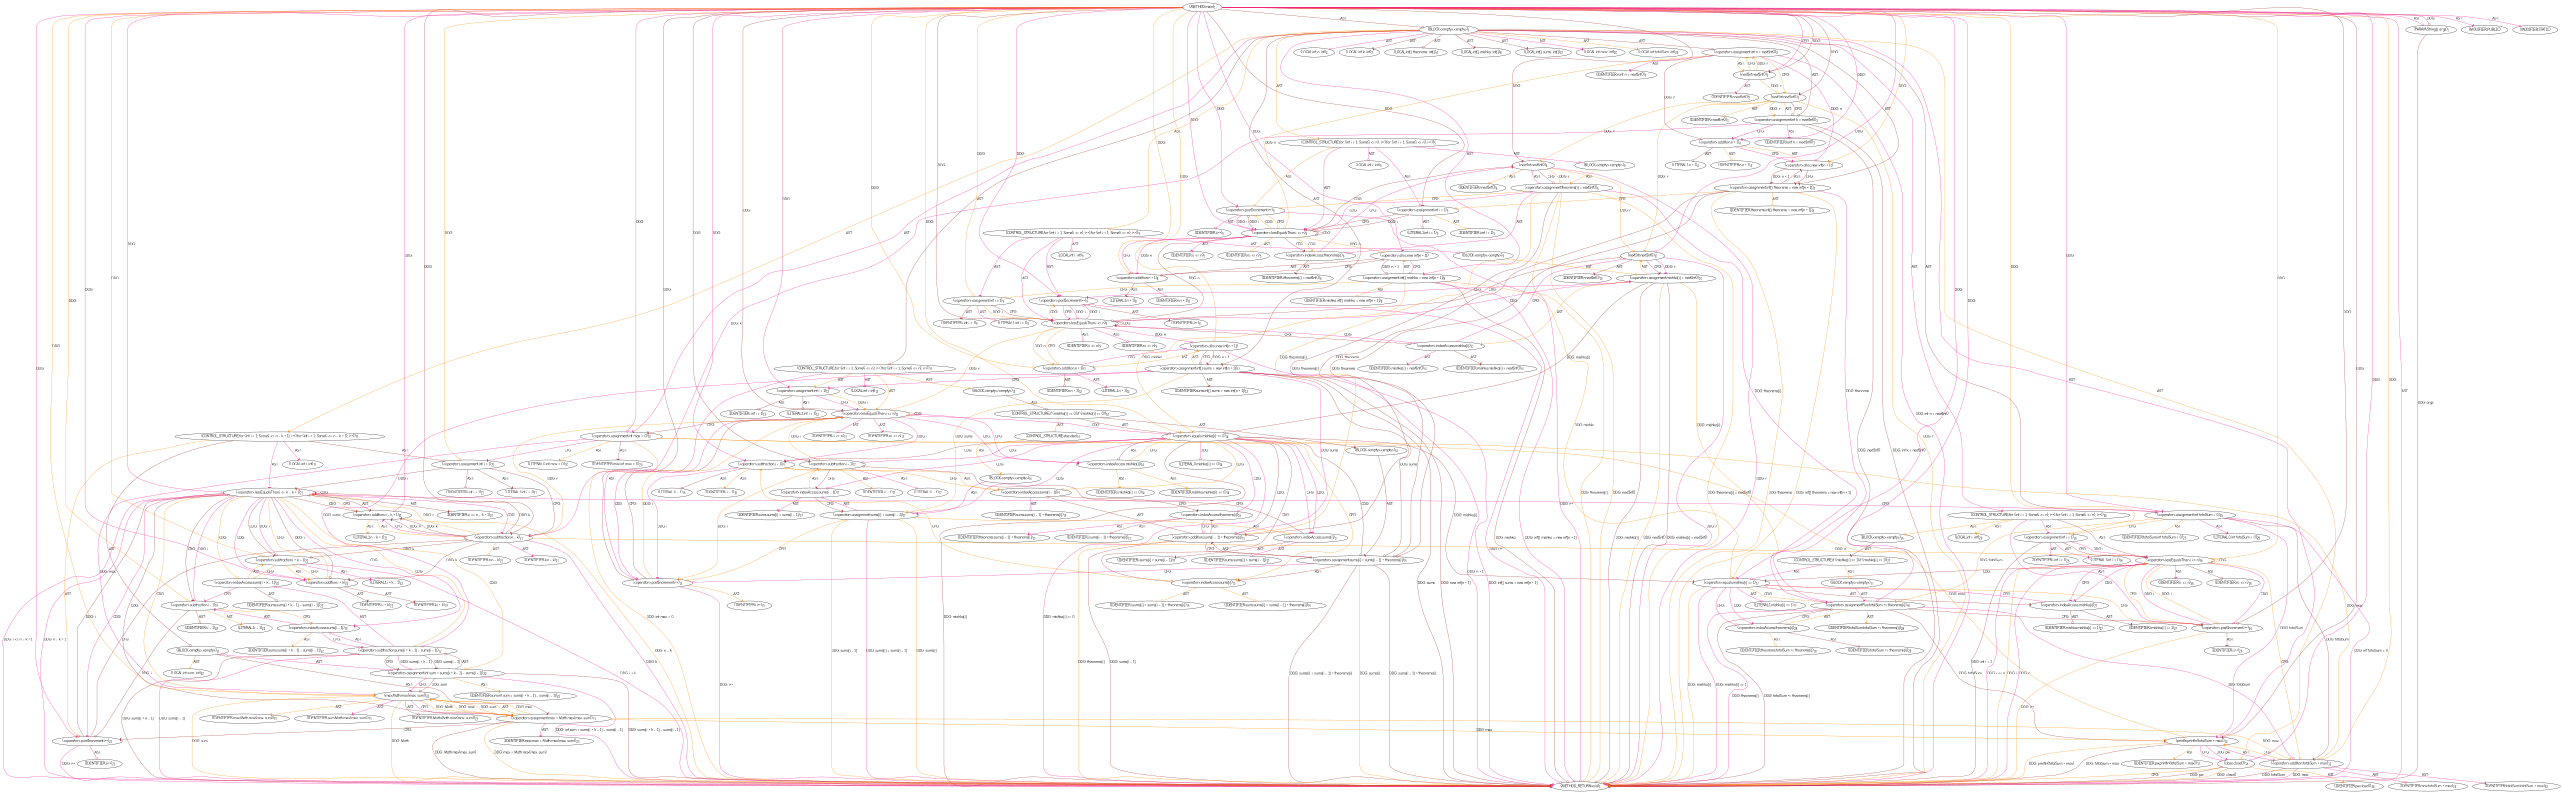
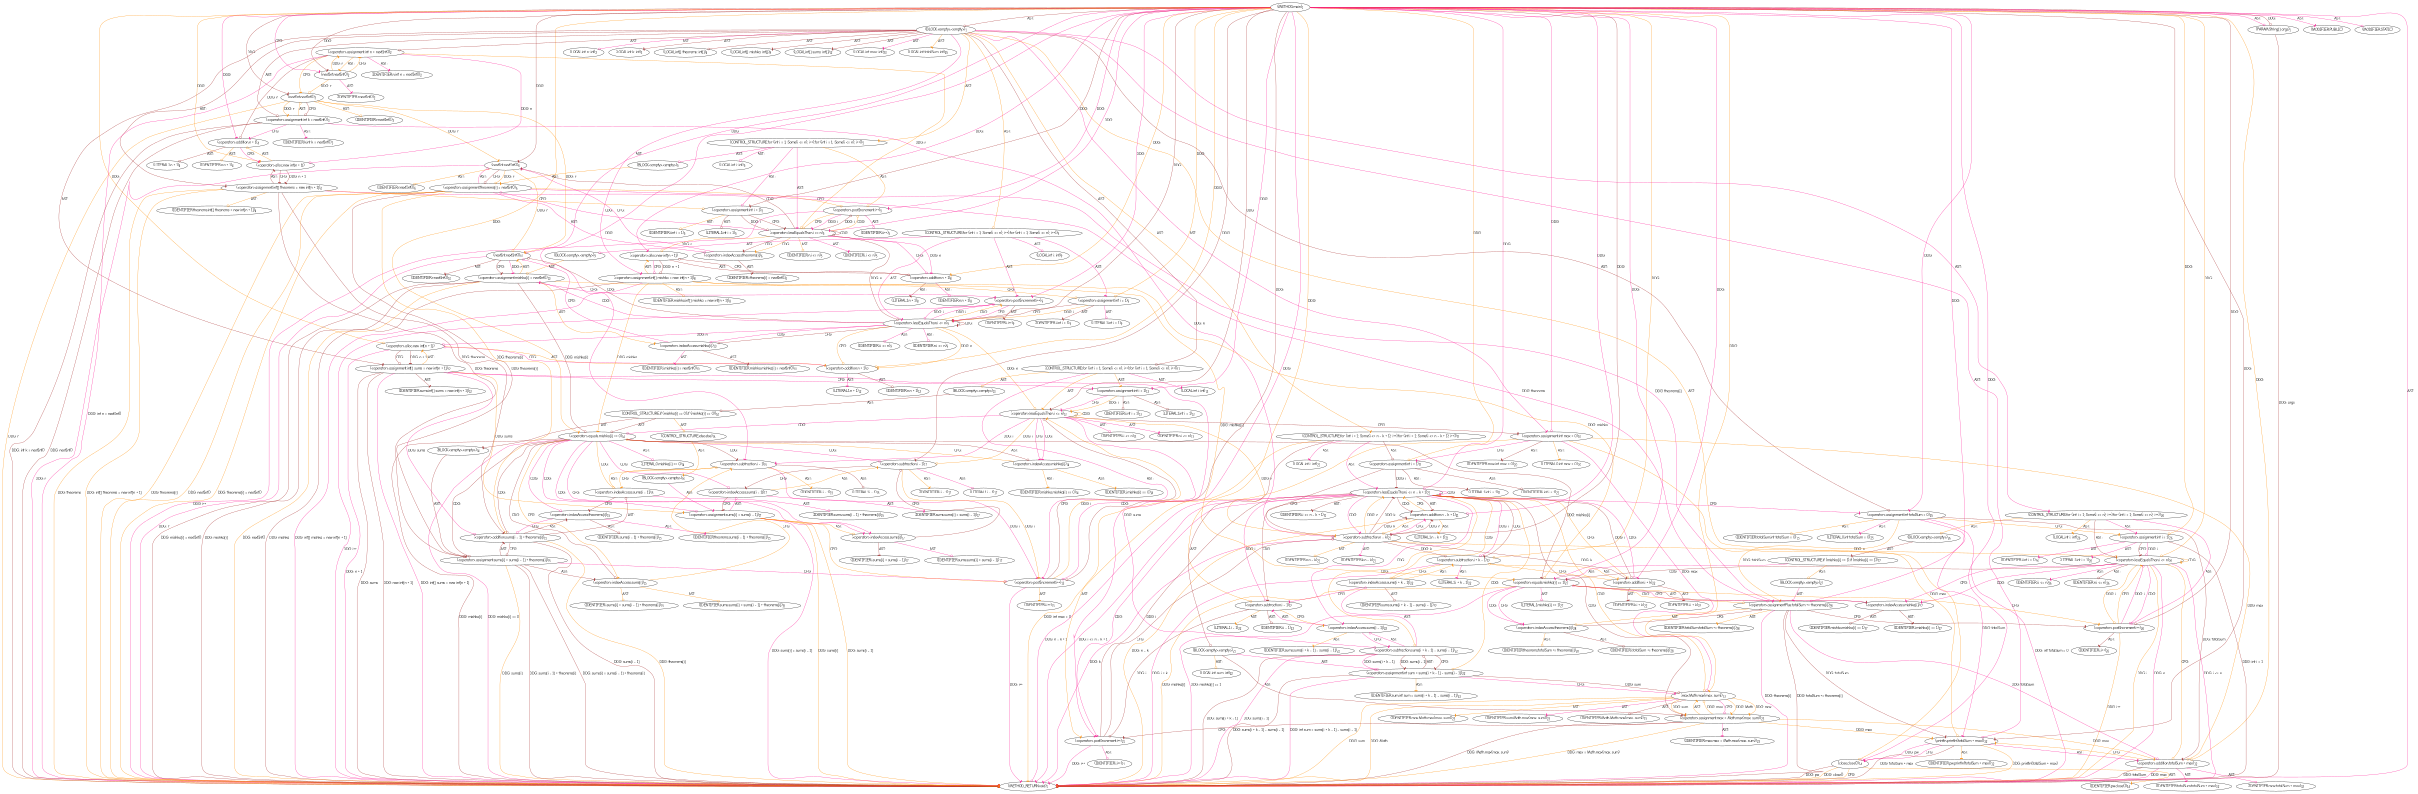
(1379, 430) -> none
(1205, 451) -> (647, 451)
